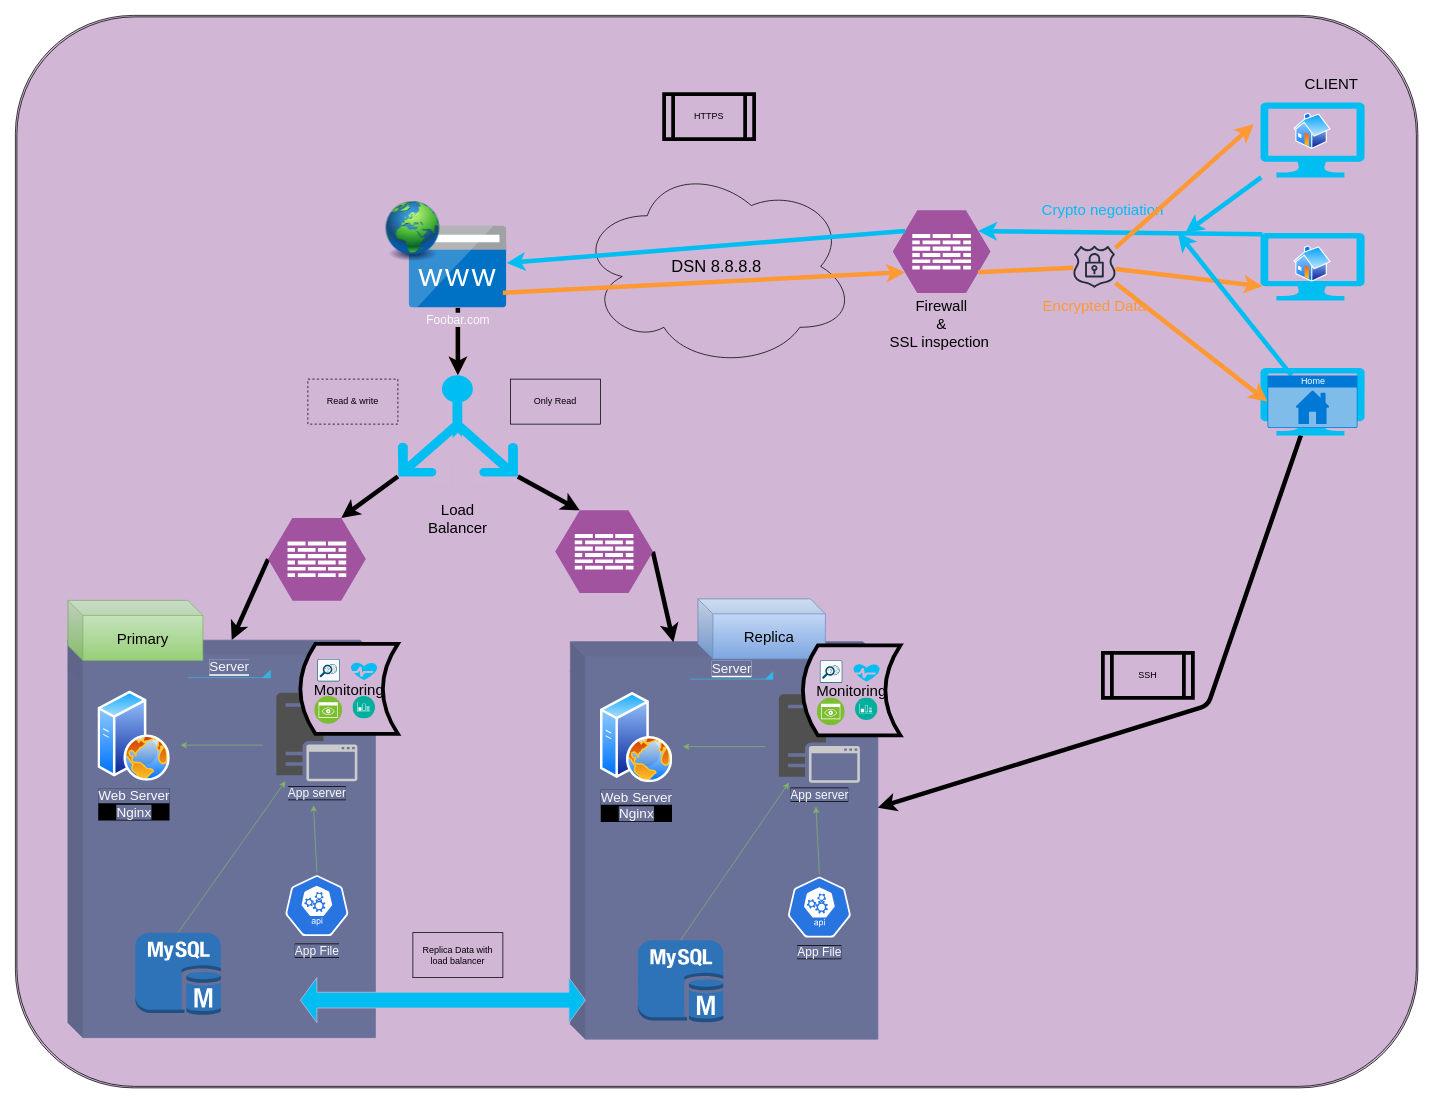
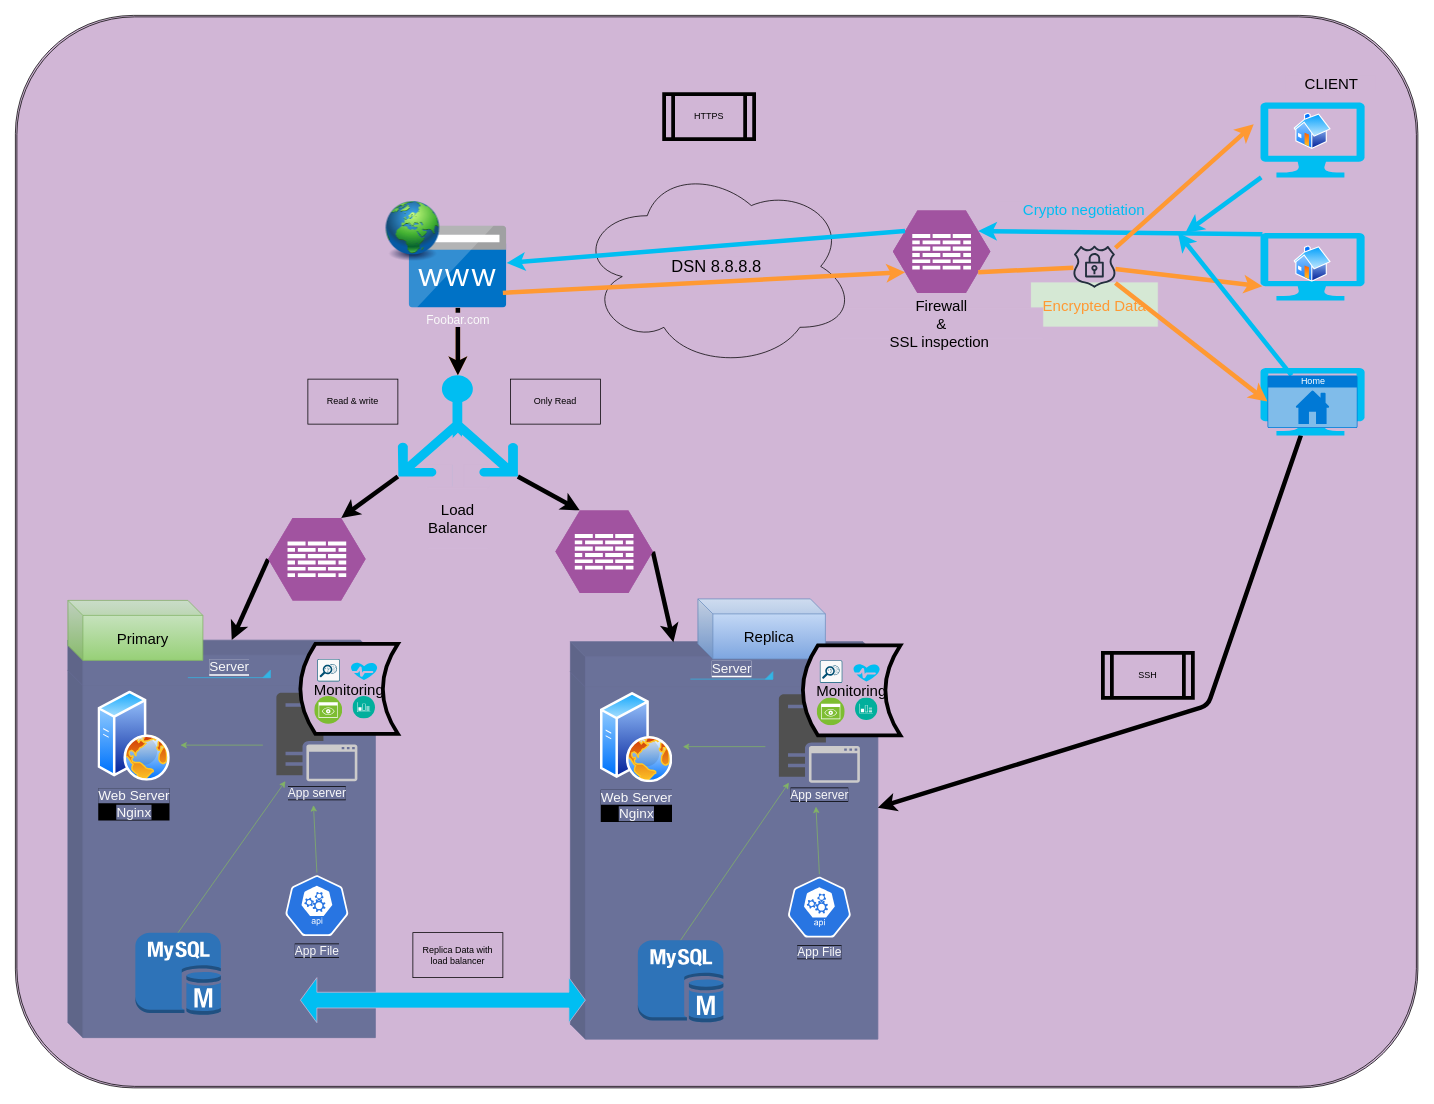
(1103, 209) -> (1084, 209)
(1094, 305) -> (1094, 305)
(353, 402) -> (353, 402)
